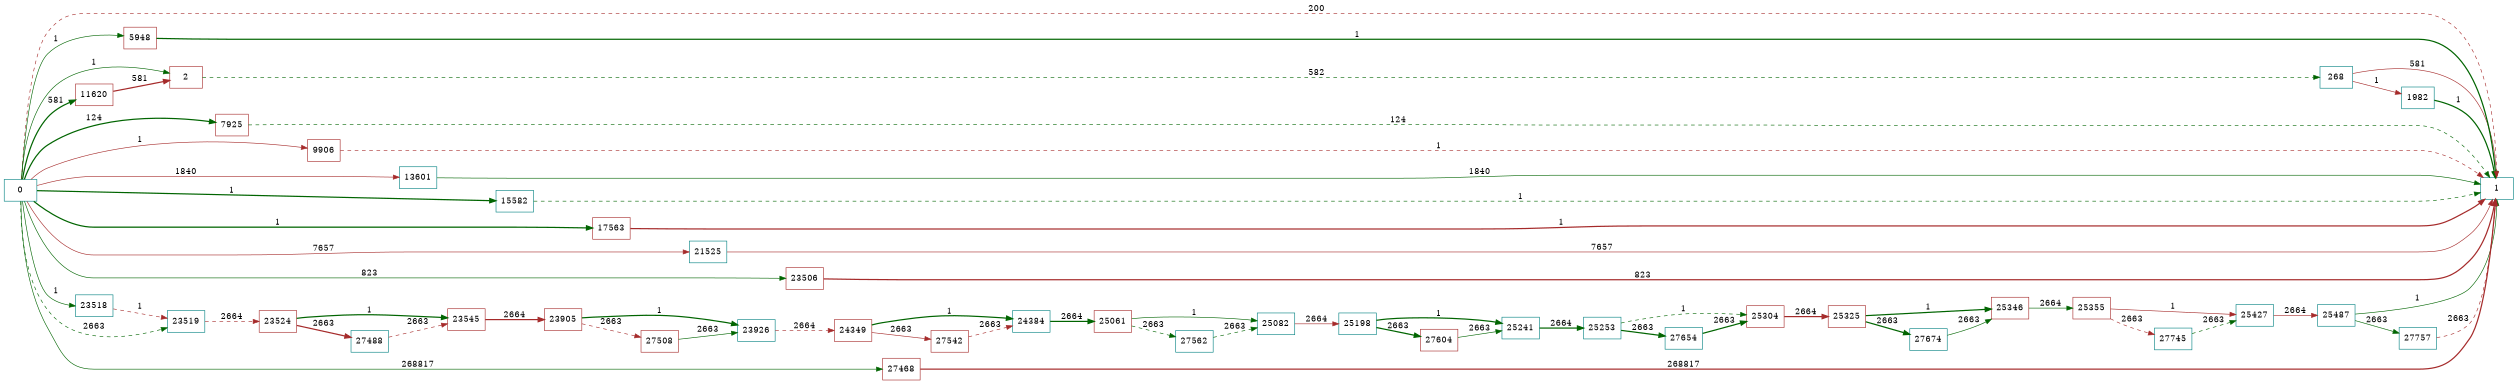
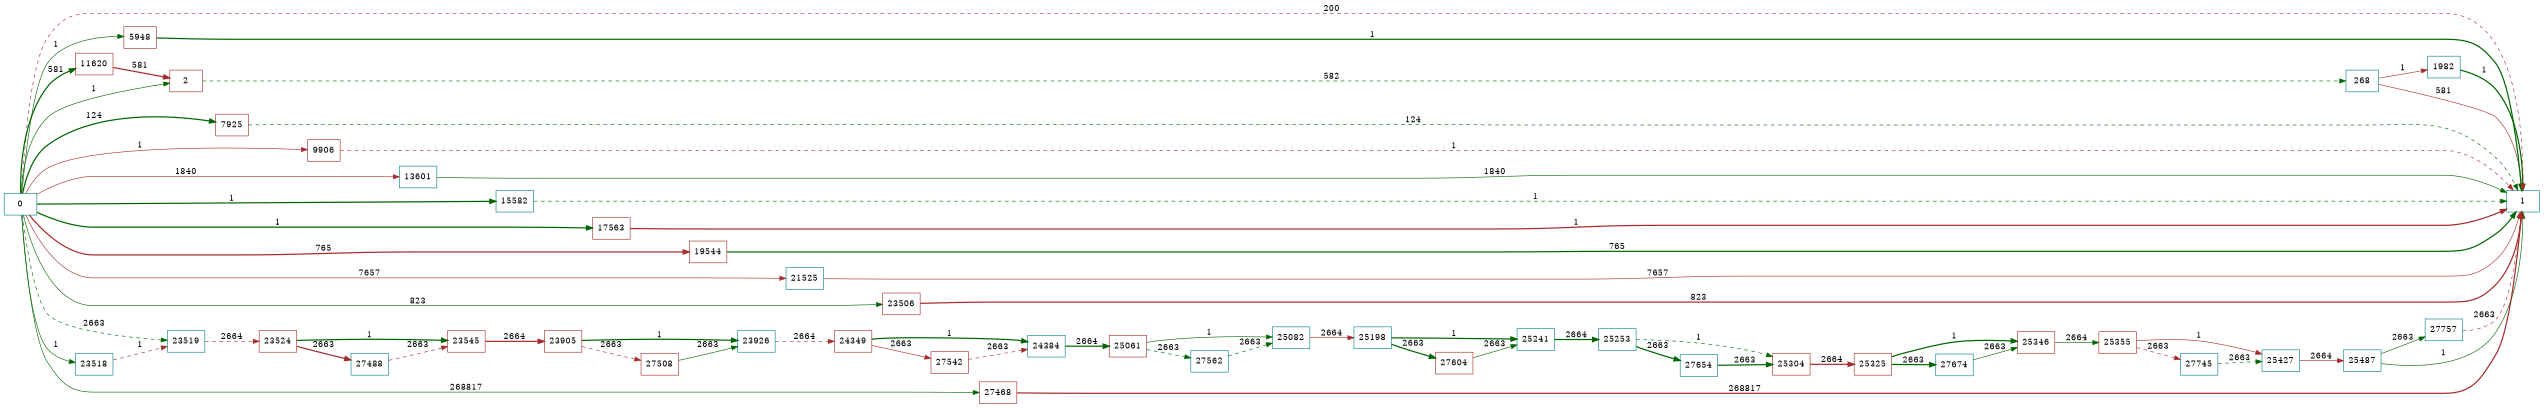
none -> (708, 252)
